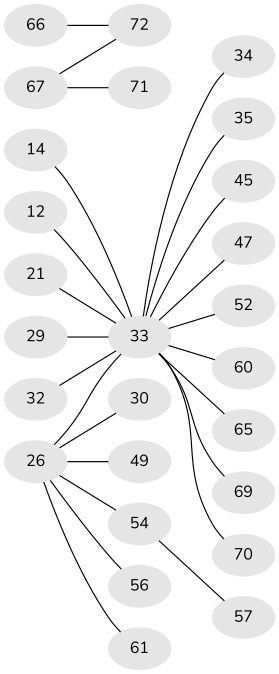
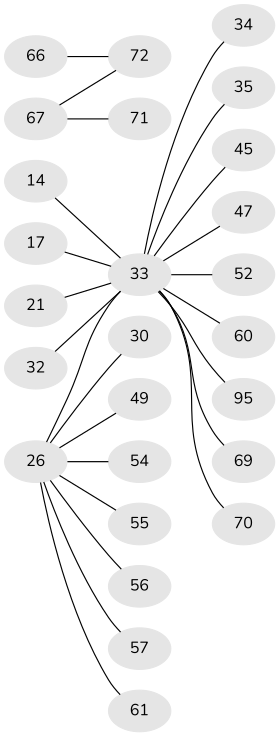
(36, 212) -> (36, 244)
(36, 337) -> none
(244, 431) -> (244, 399)
none -> (140, 524)
(192, 571) -> (76, 560)
